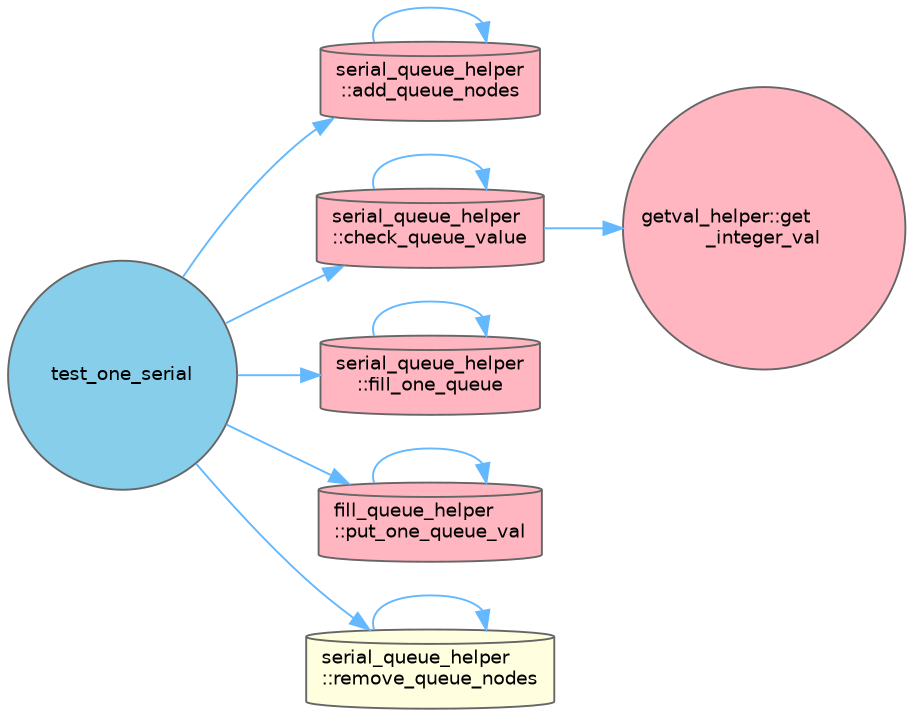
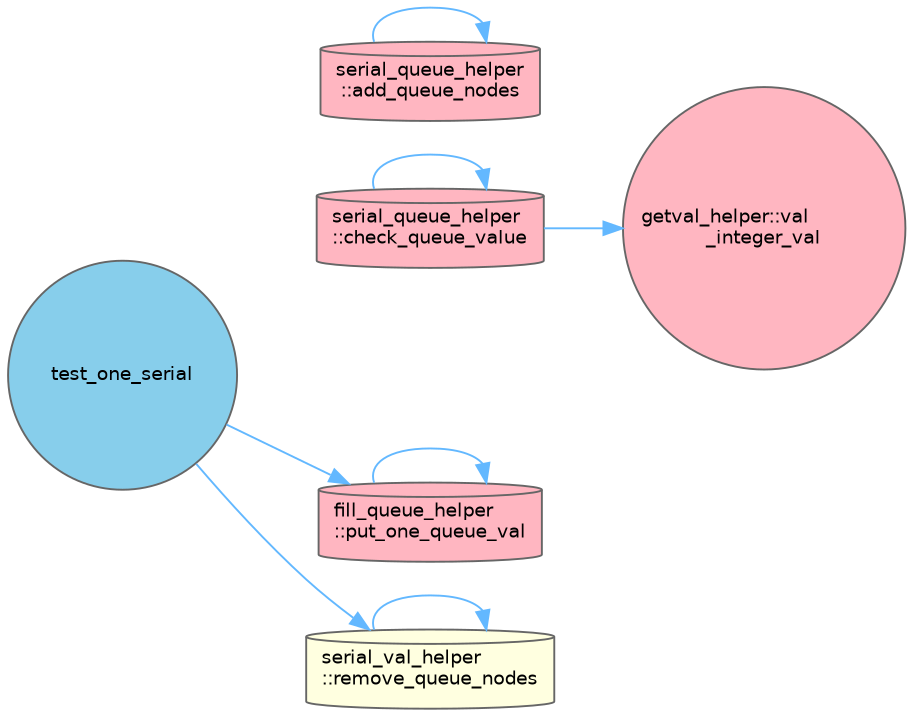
(244, 198) -> none
(764, 228) -> (764, 228)
(275, 299) -> none
(430, 375) -> none
(430, 669) -> (430, 669)
